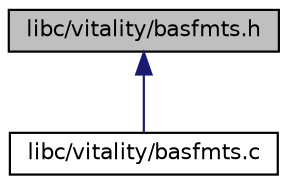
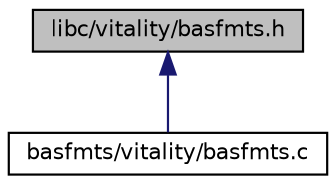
(144, 154) -> (168, 154)
